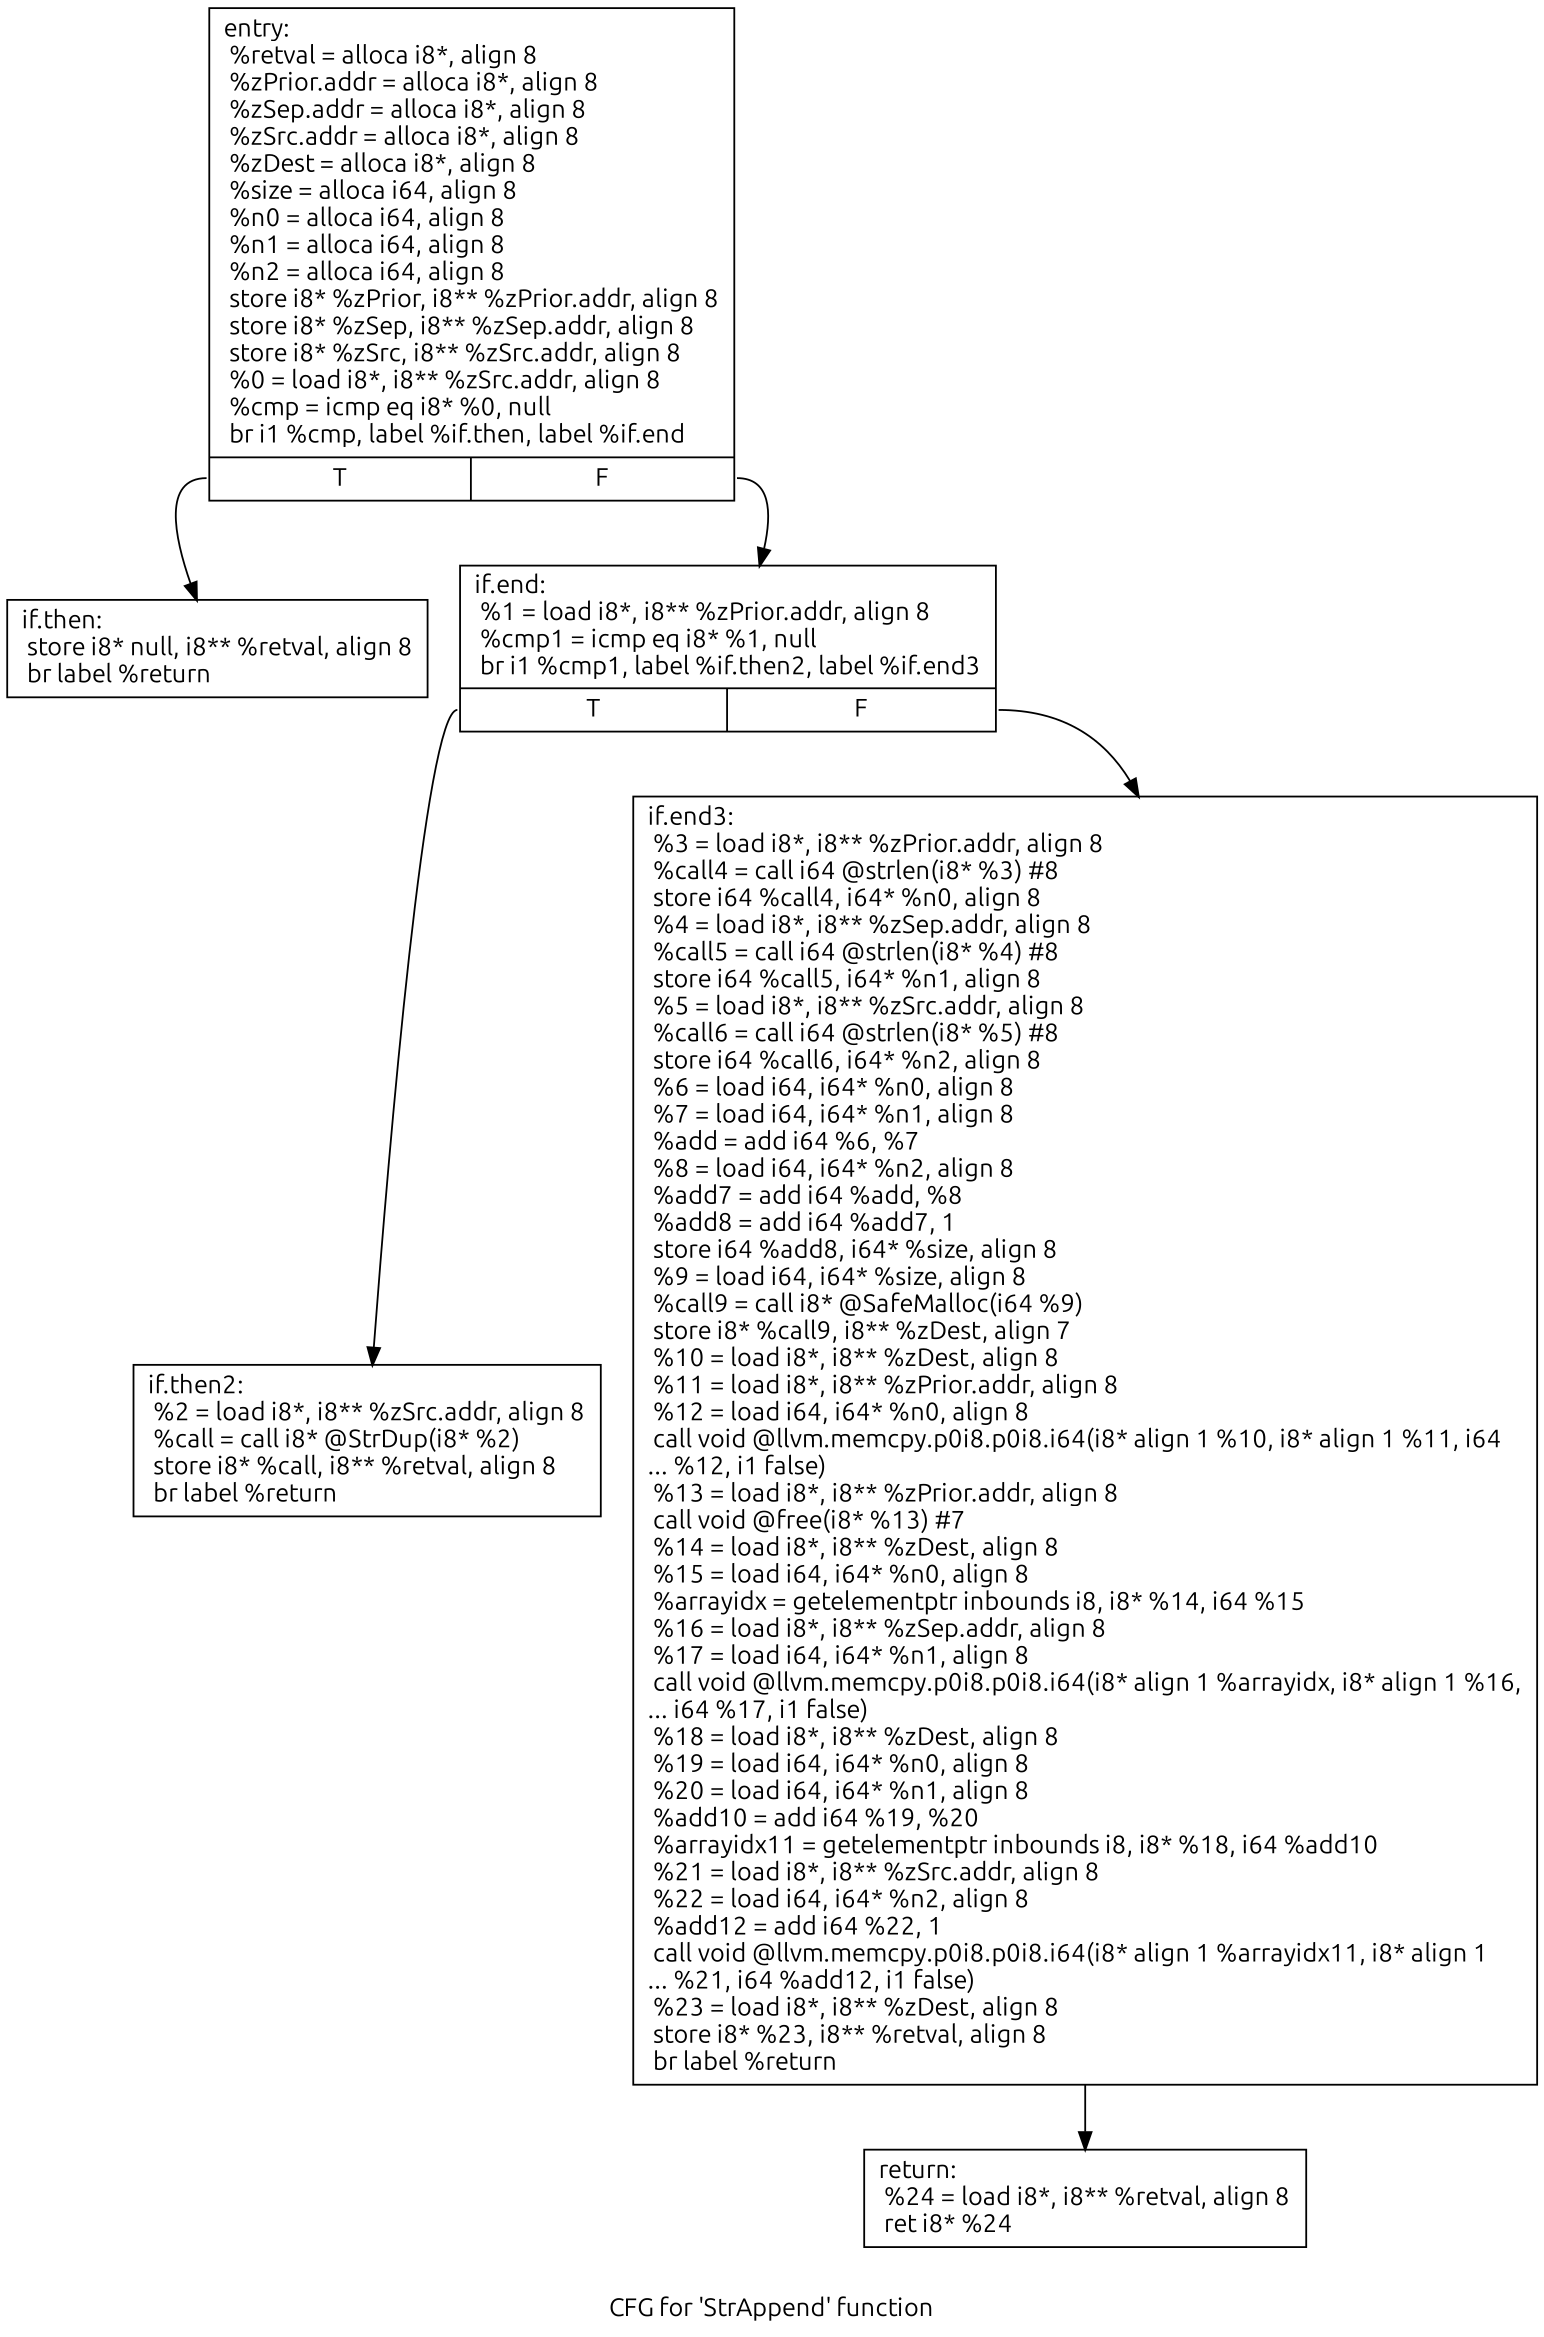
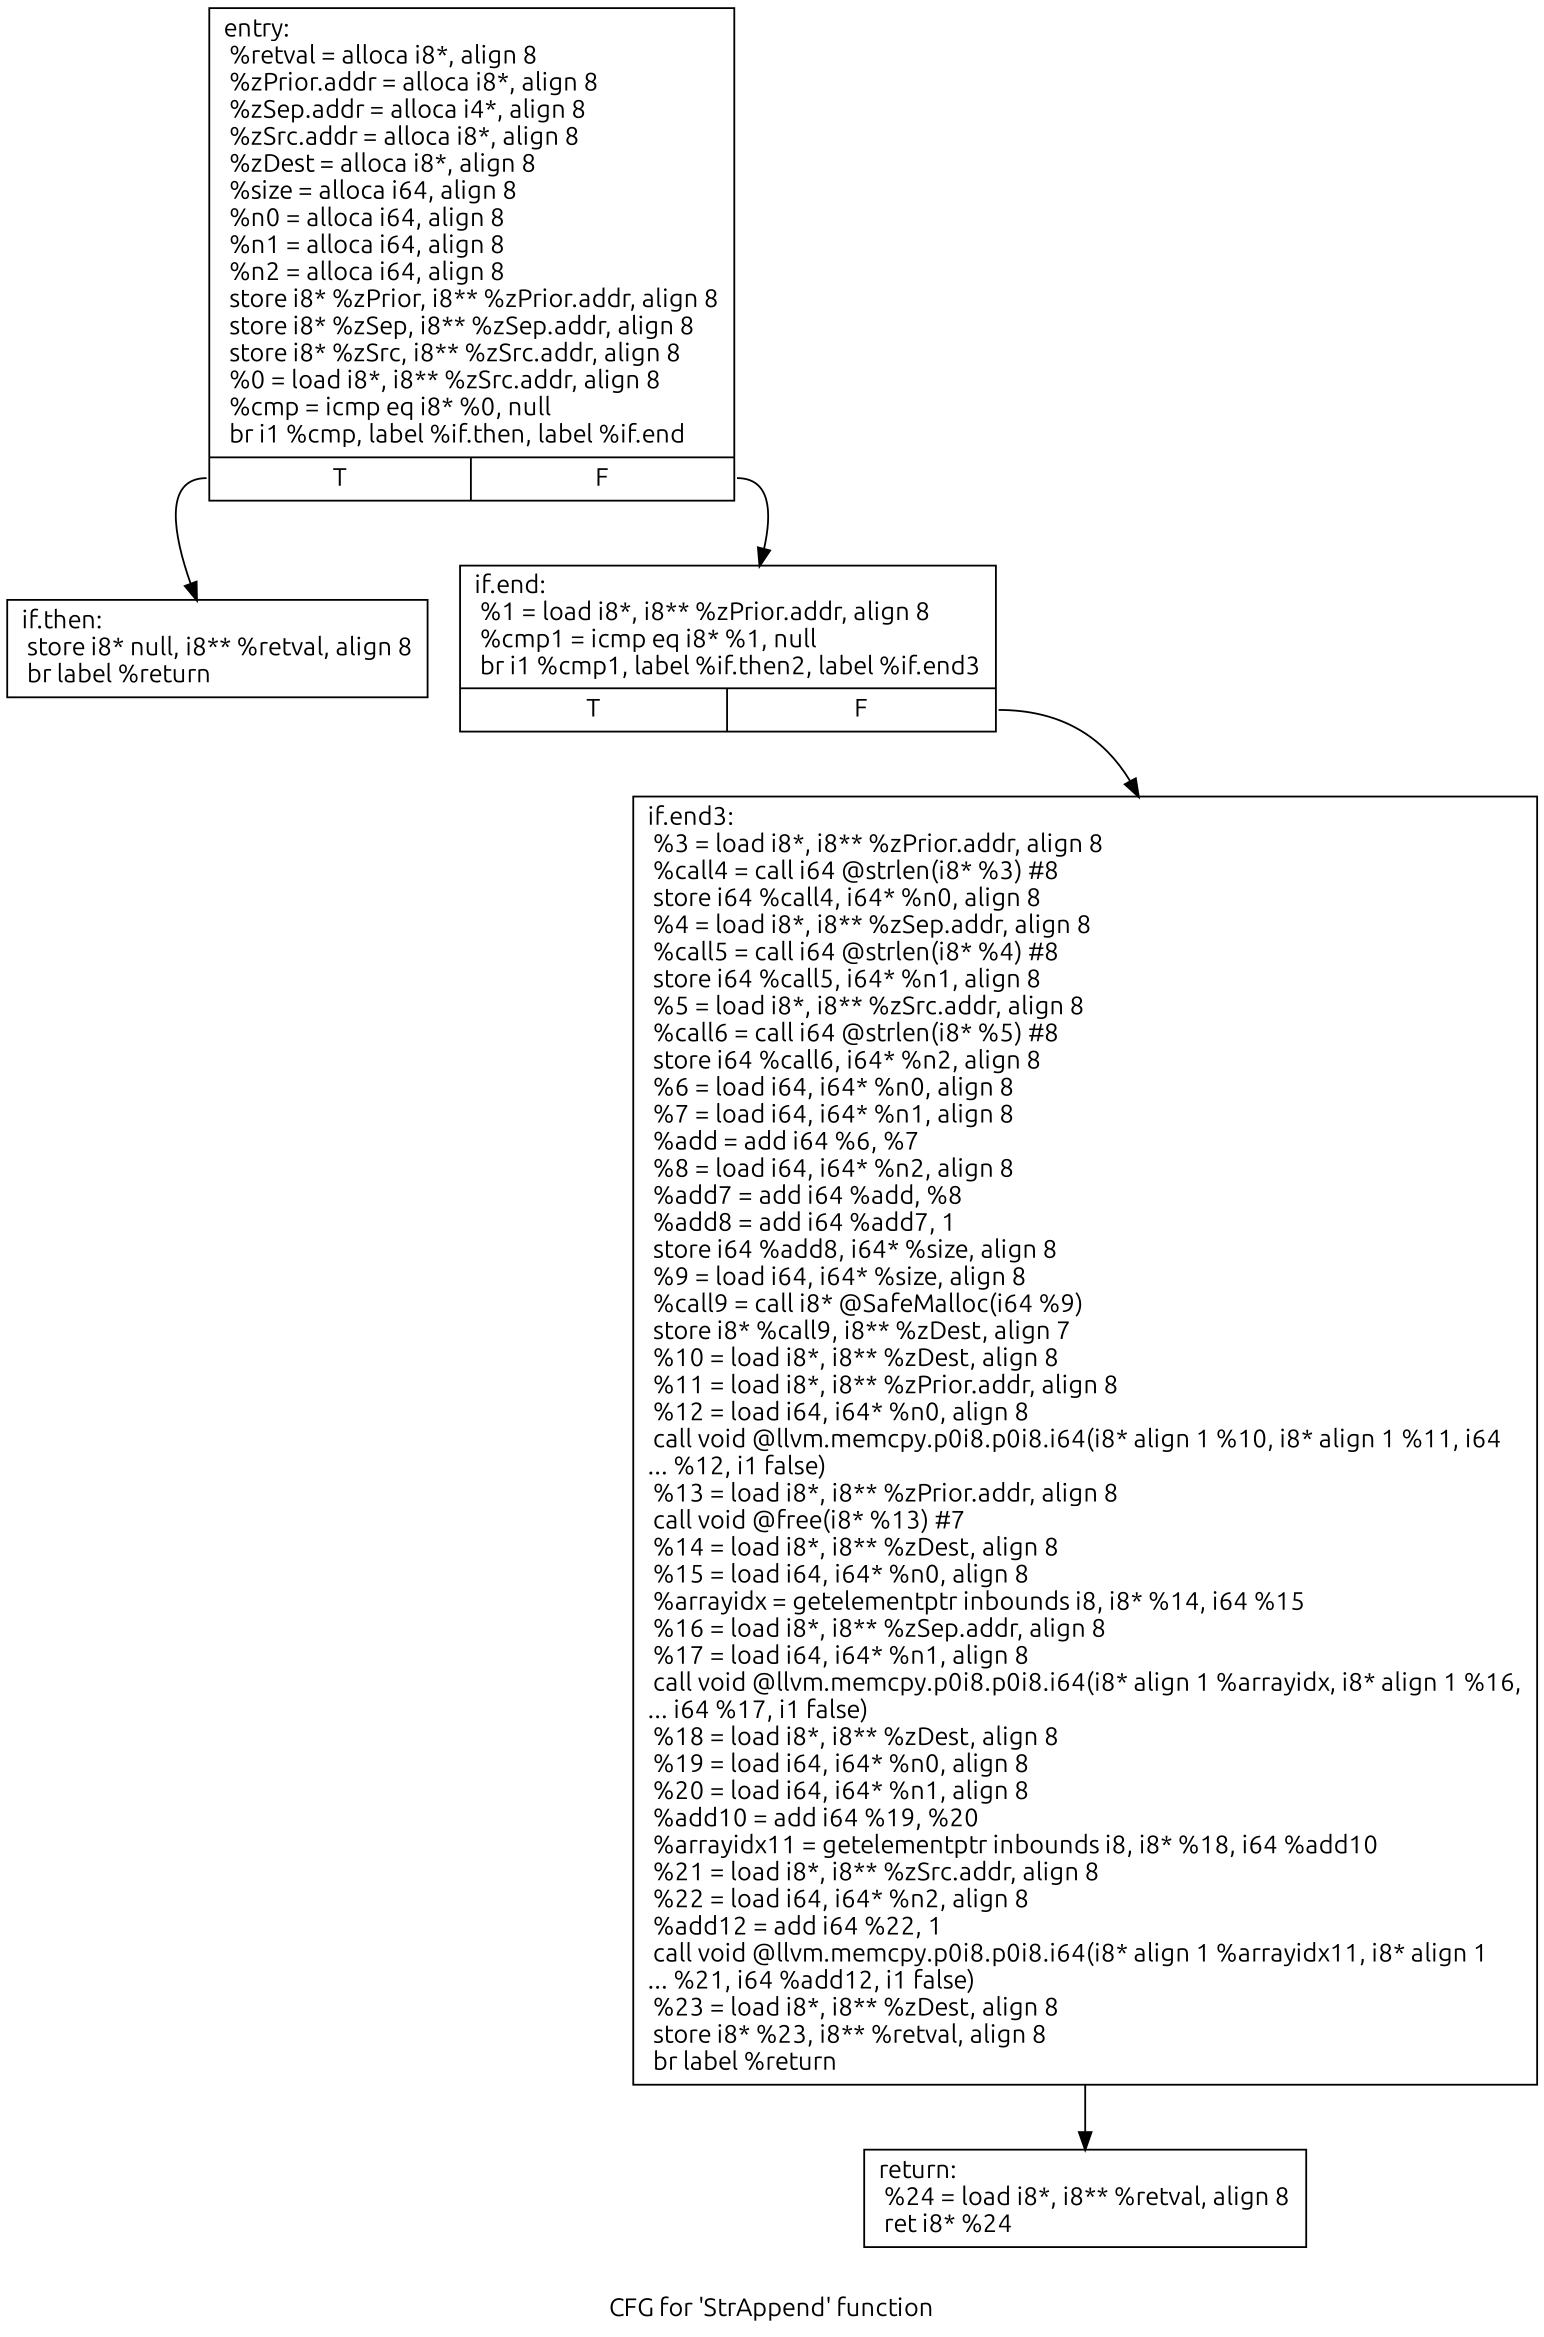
(406, 110) -> (406, 110)
(367, 1441) -> none
